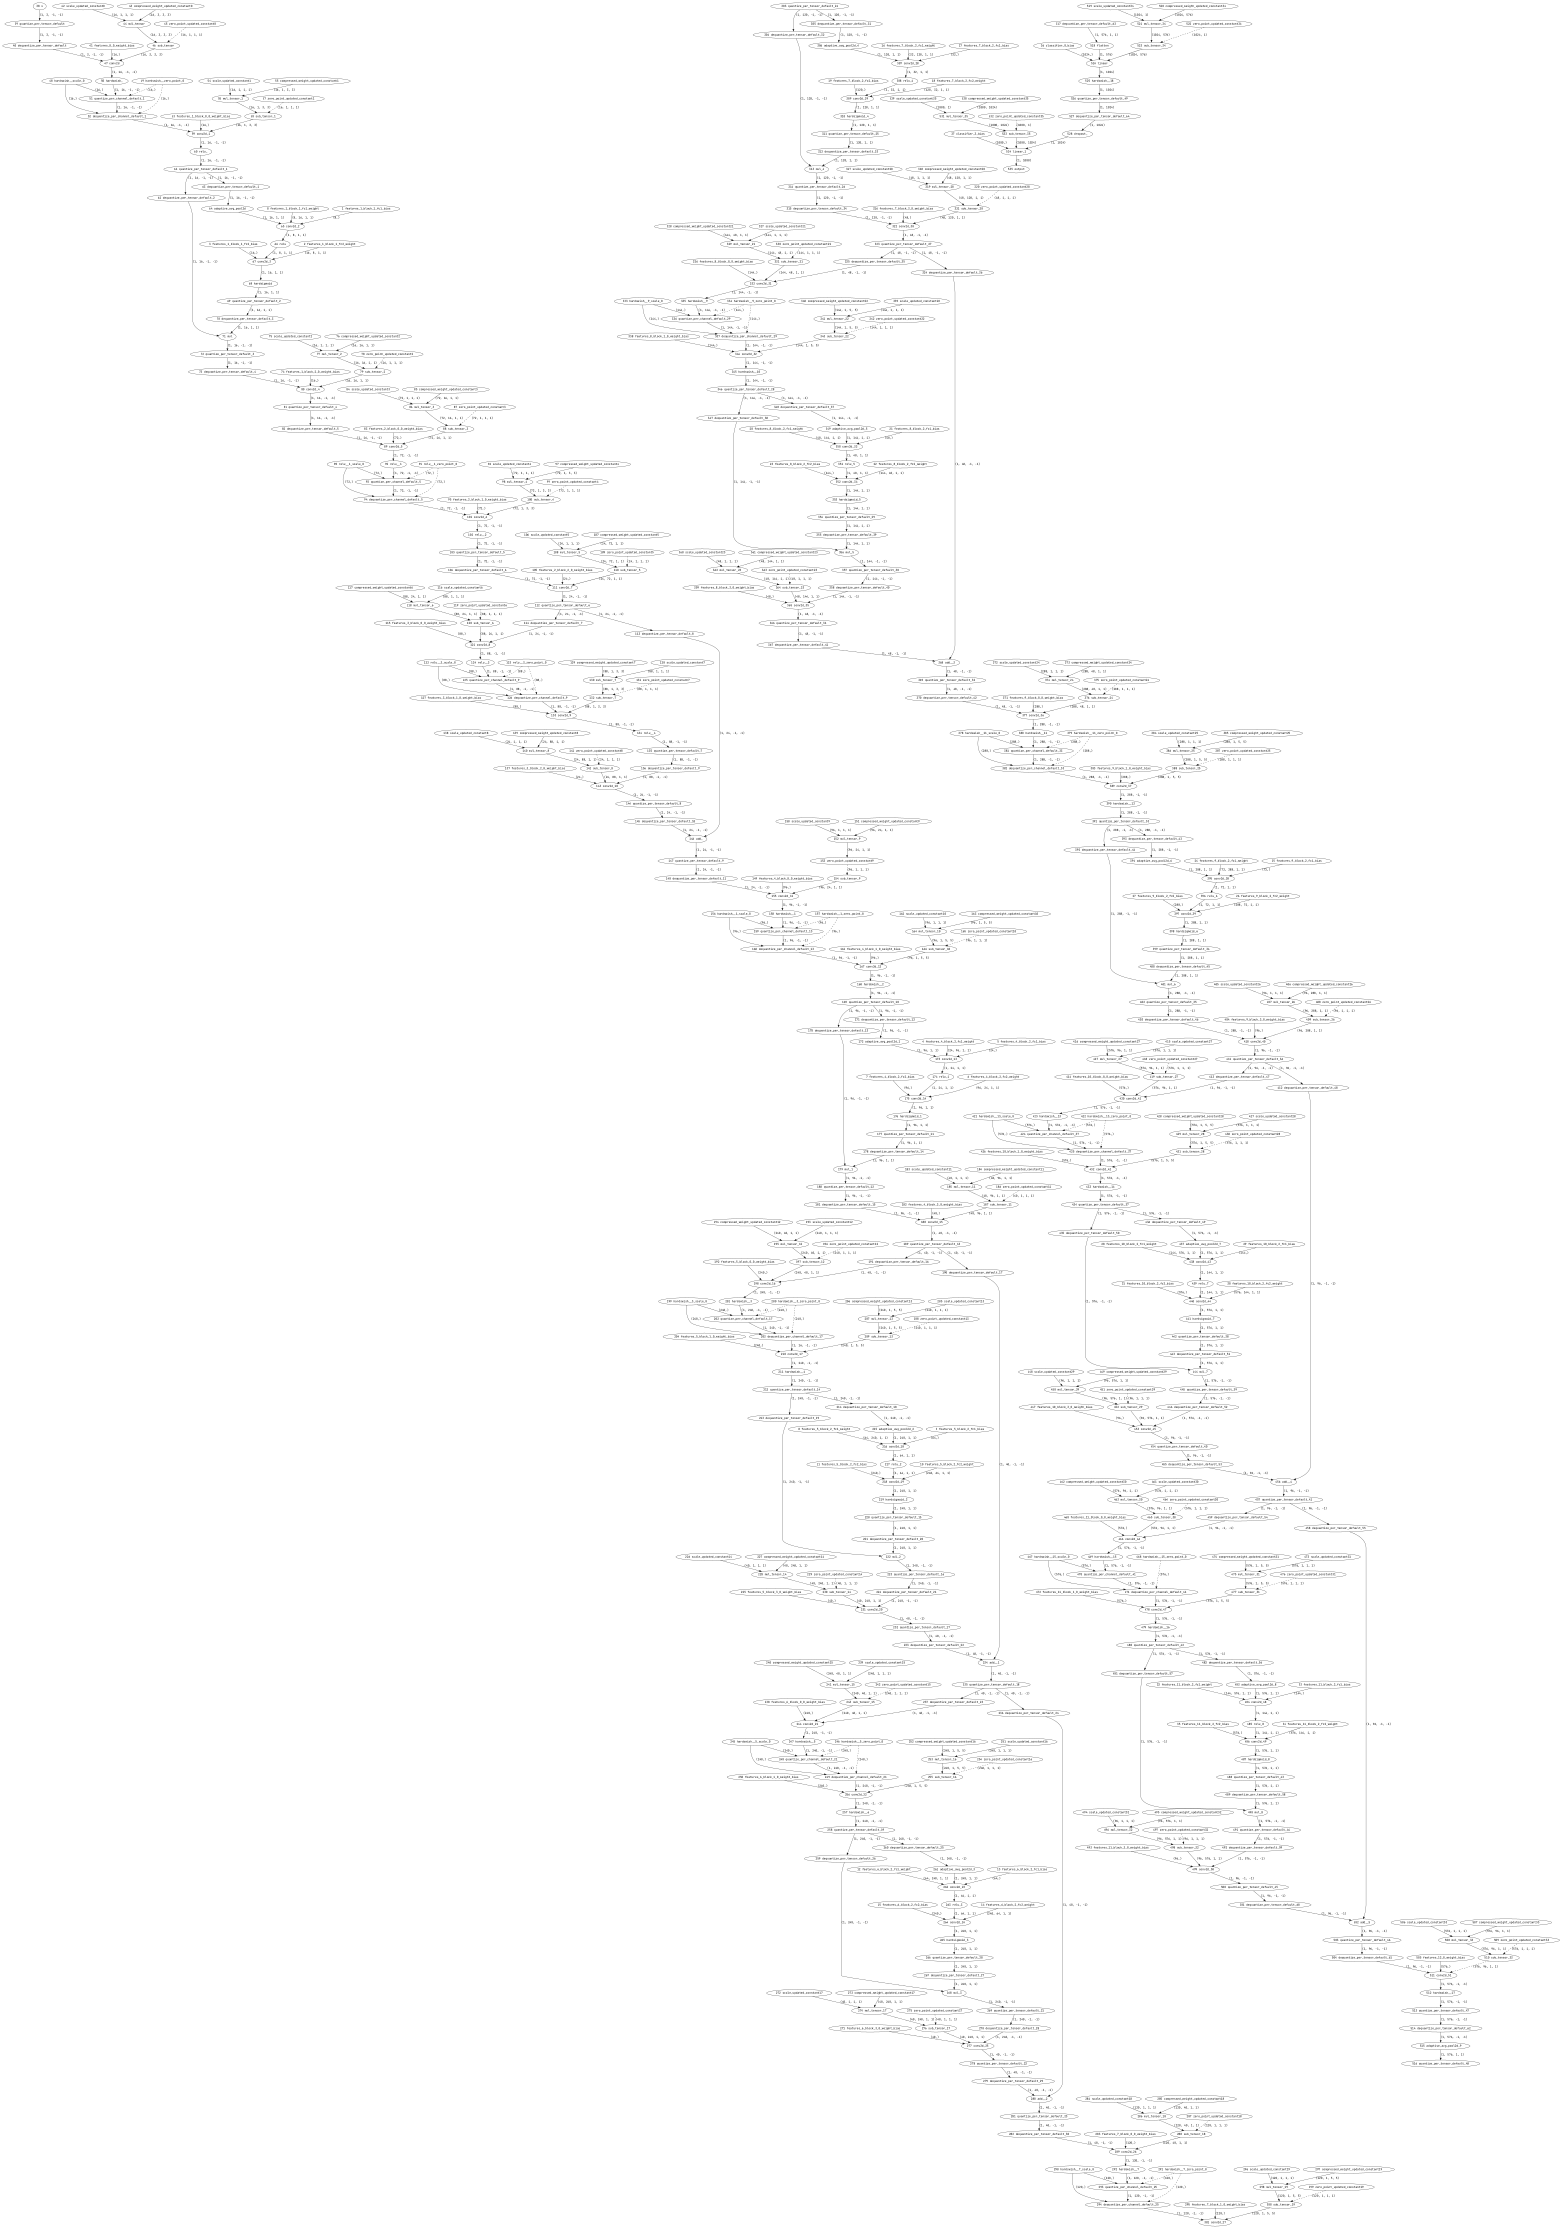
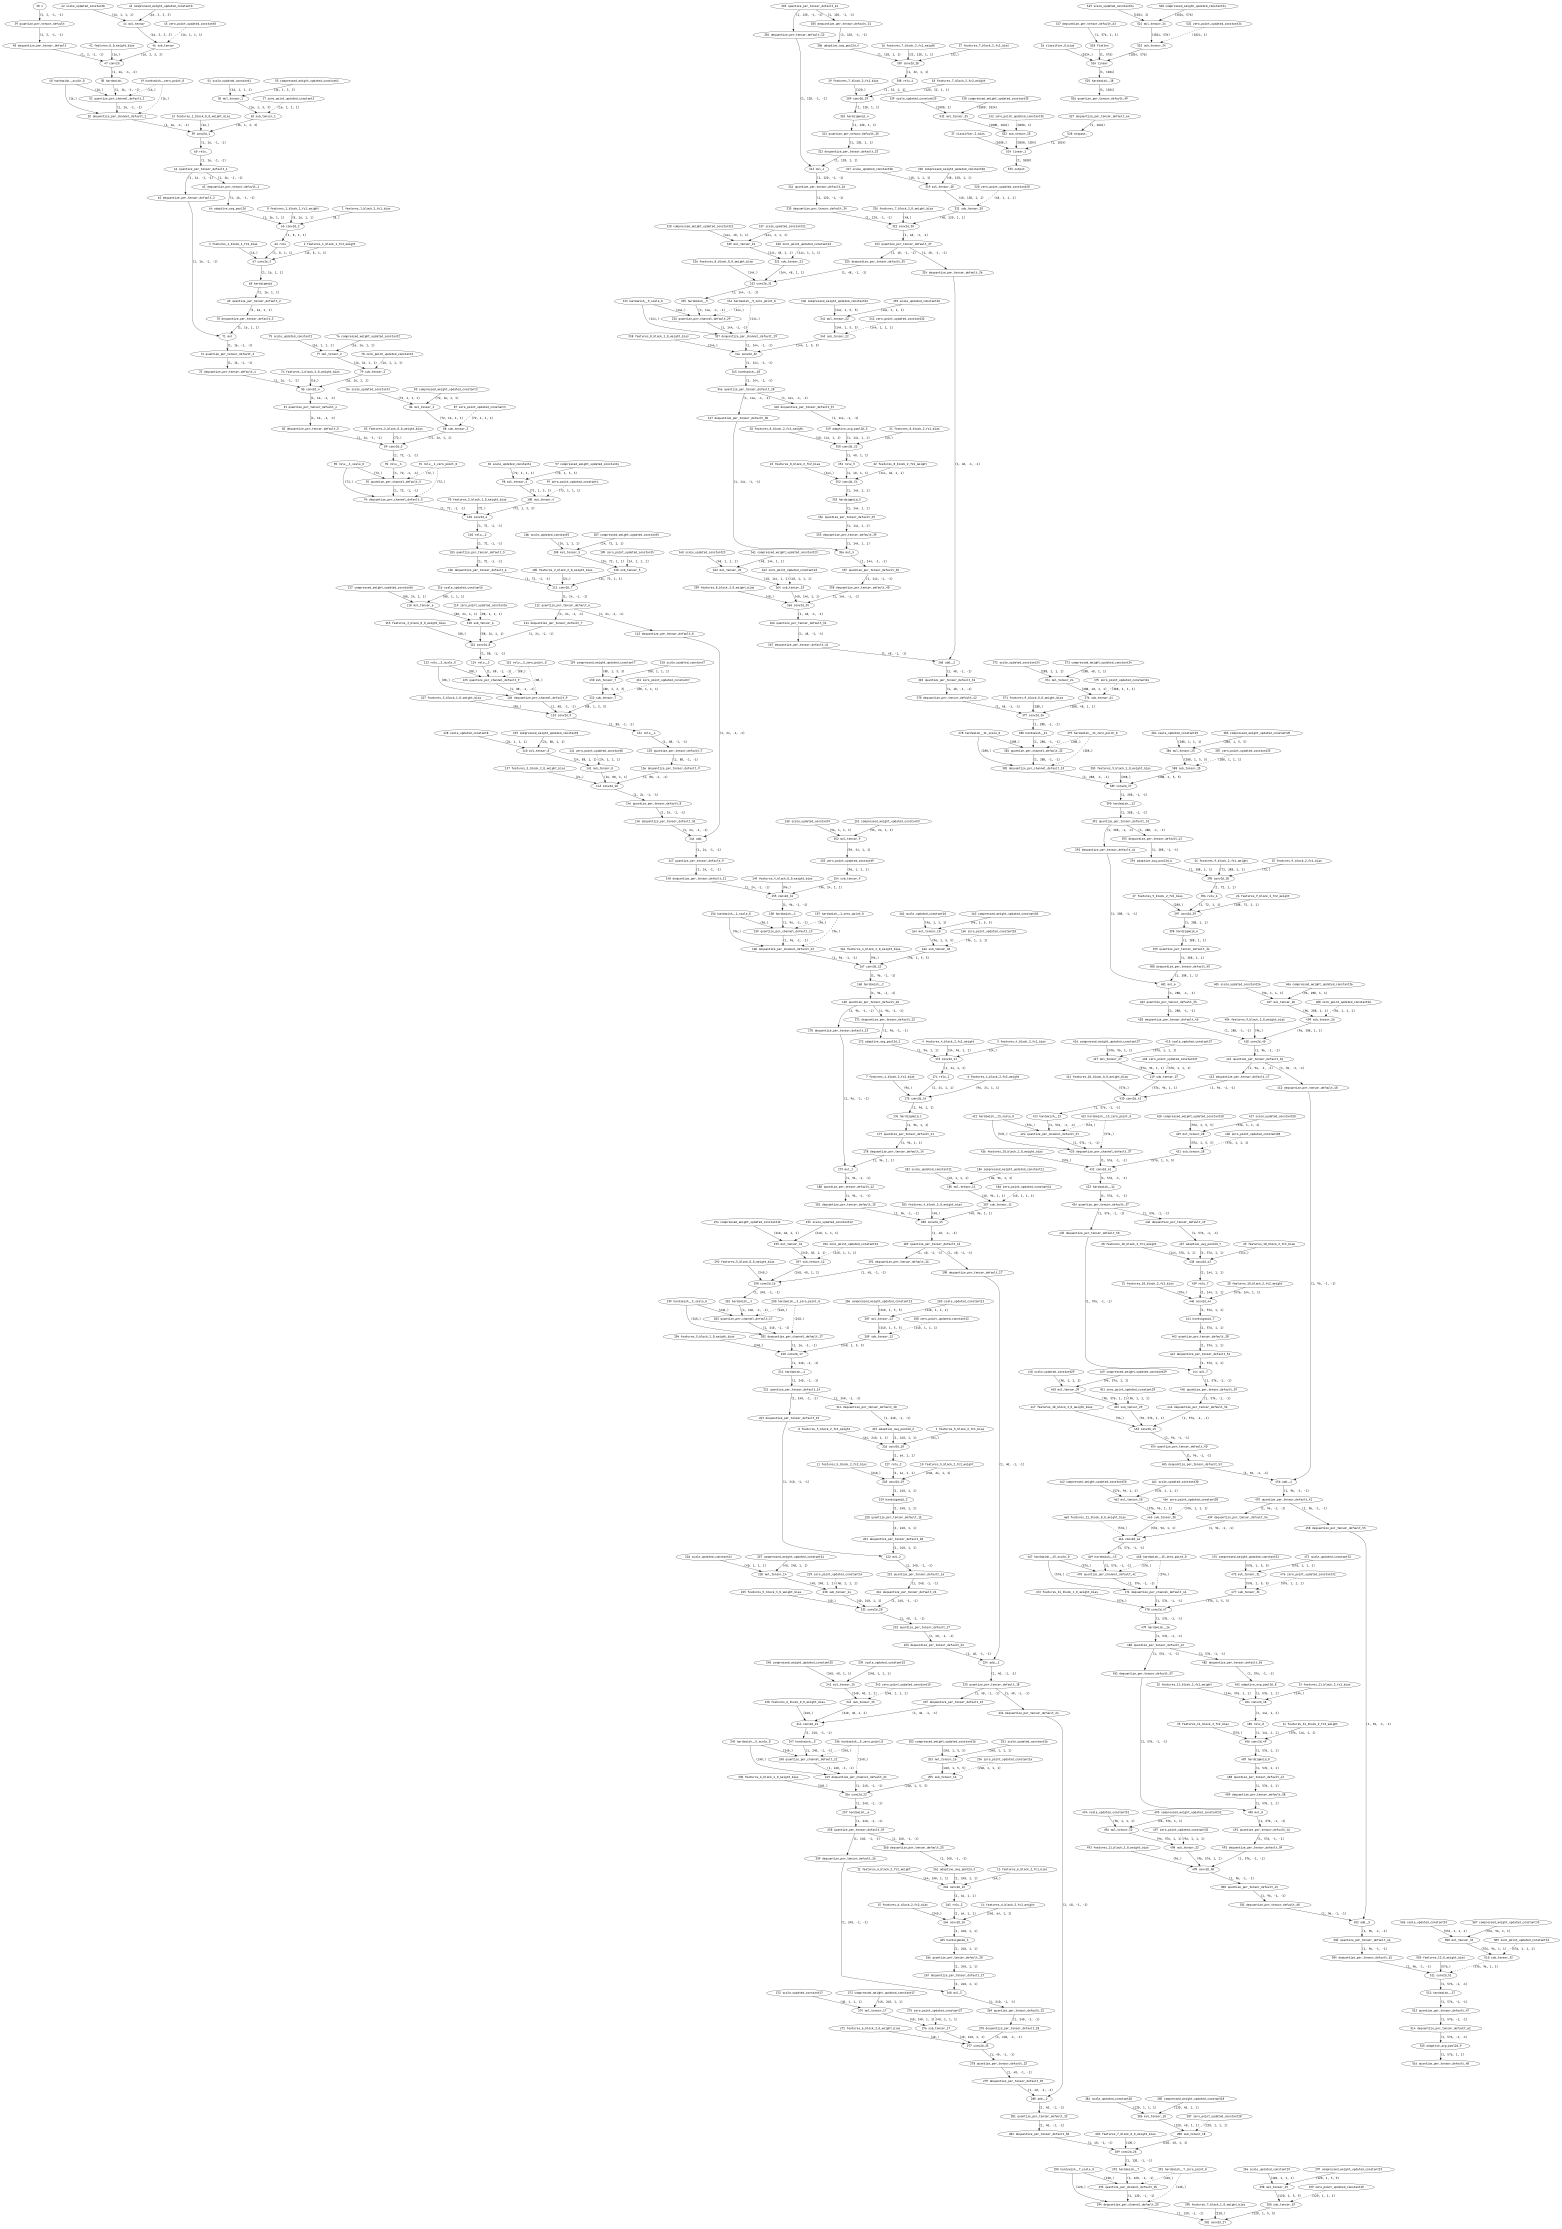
(1099, 107) -> none
(1111, 1528) -> (1111, 1528)
none -> (1137, 1566)
